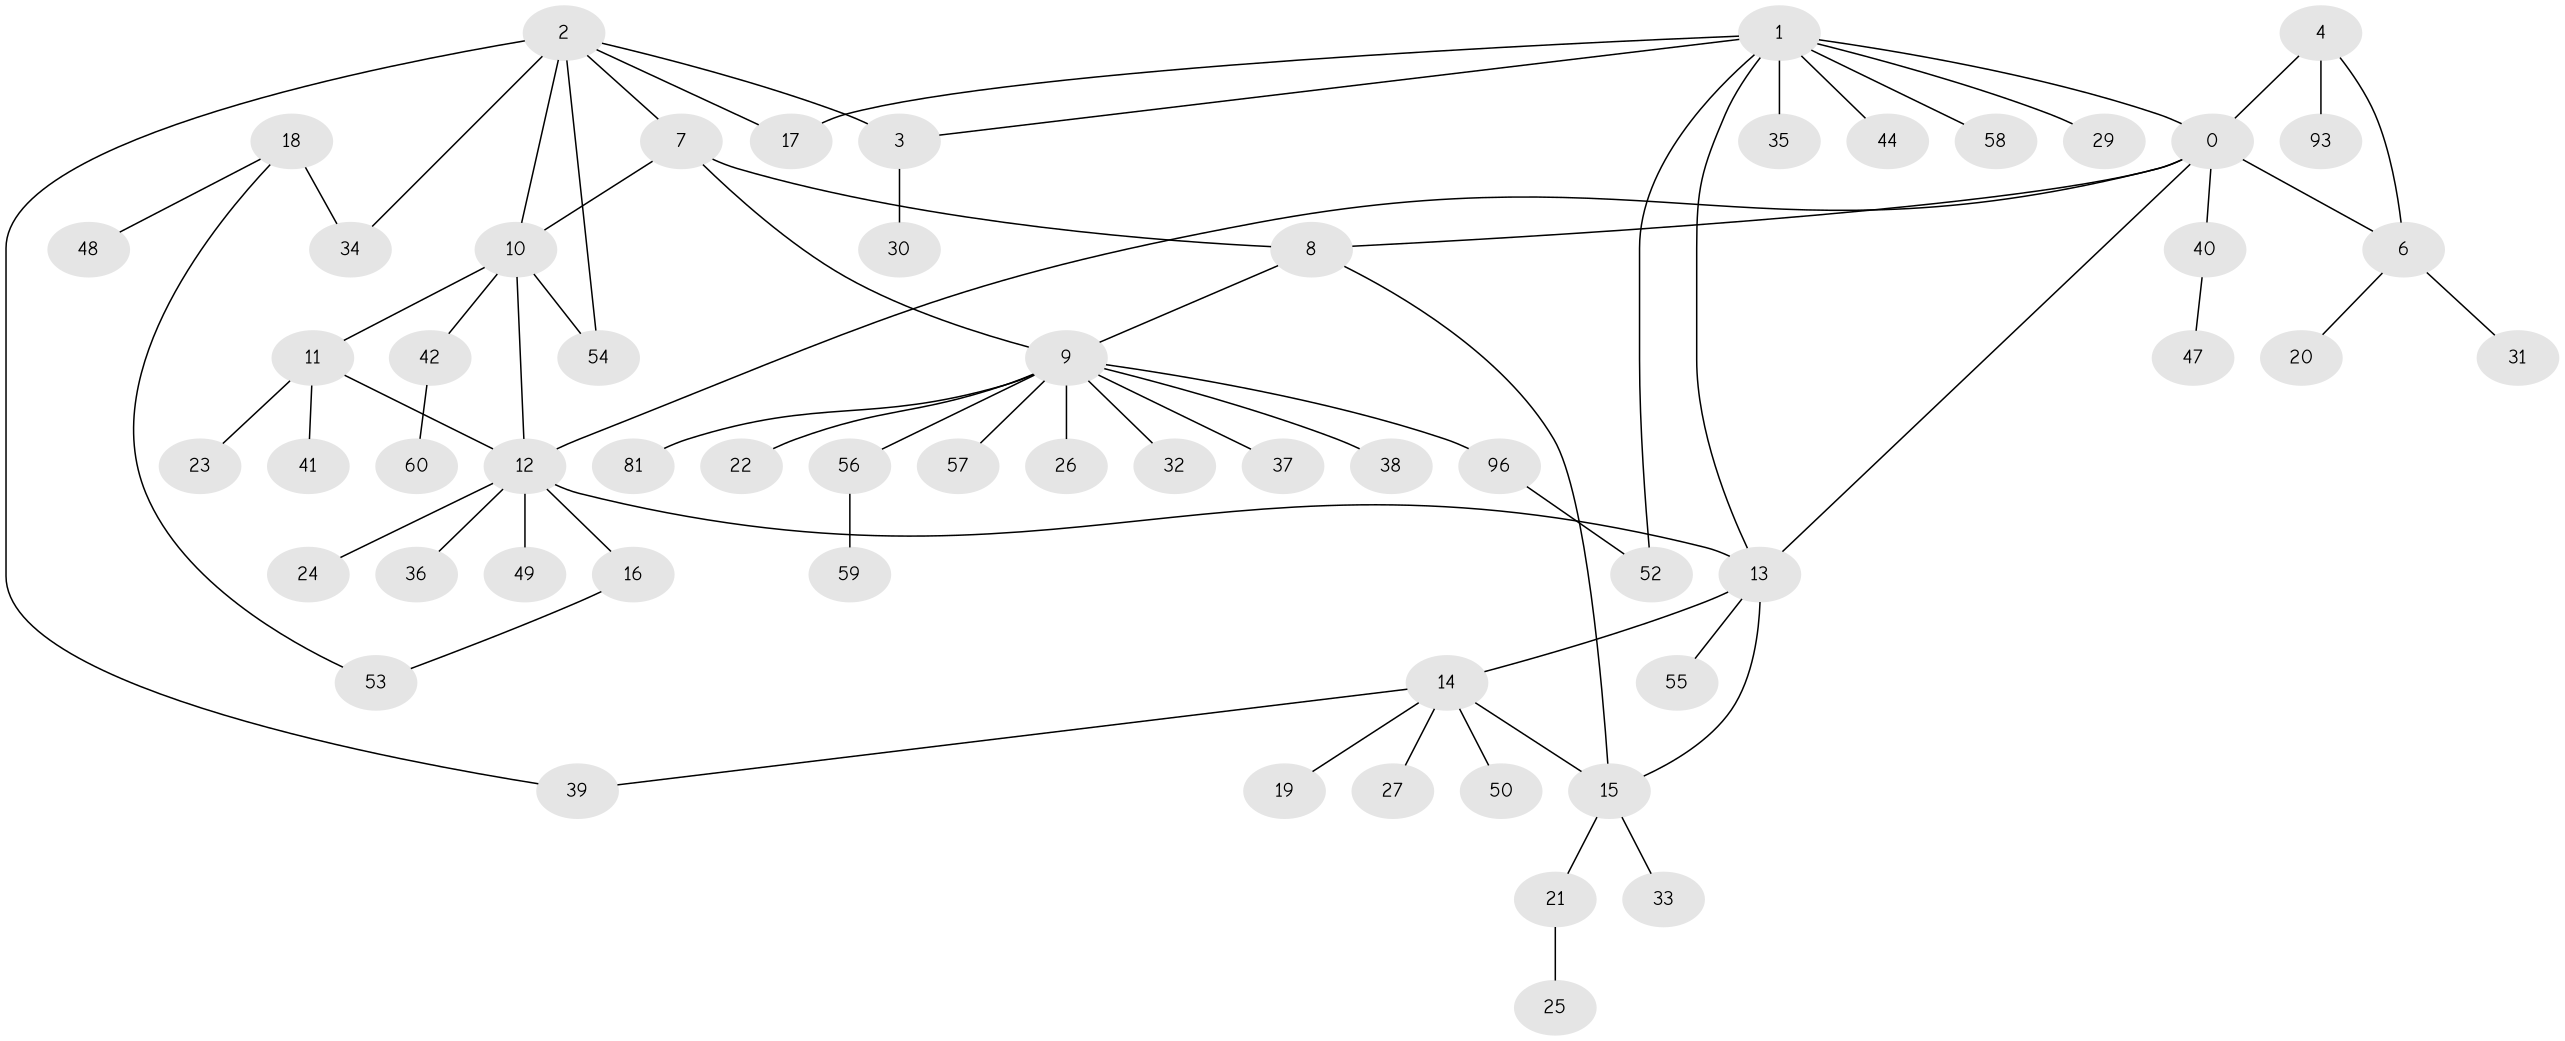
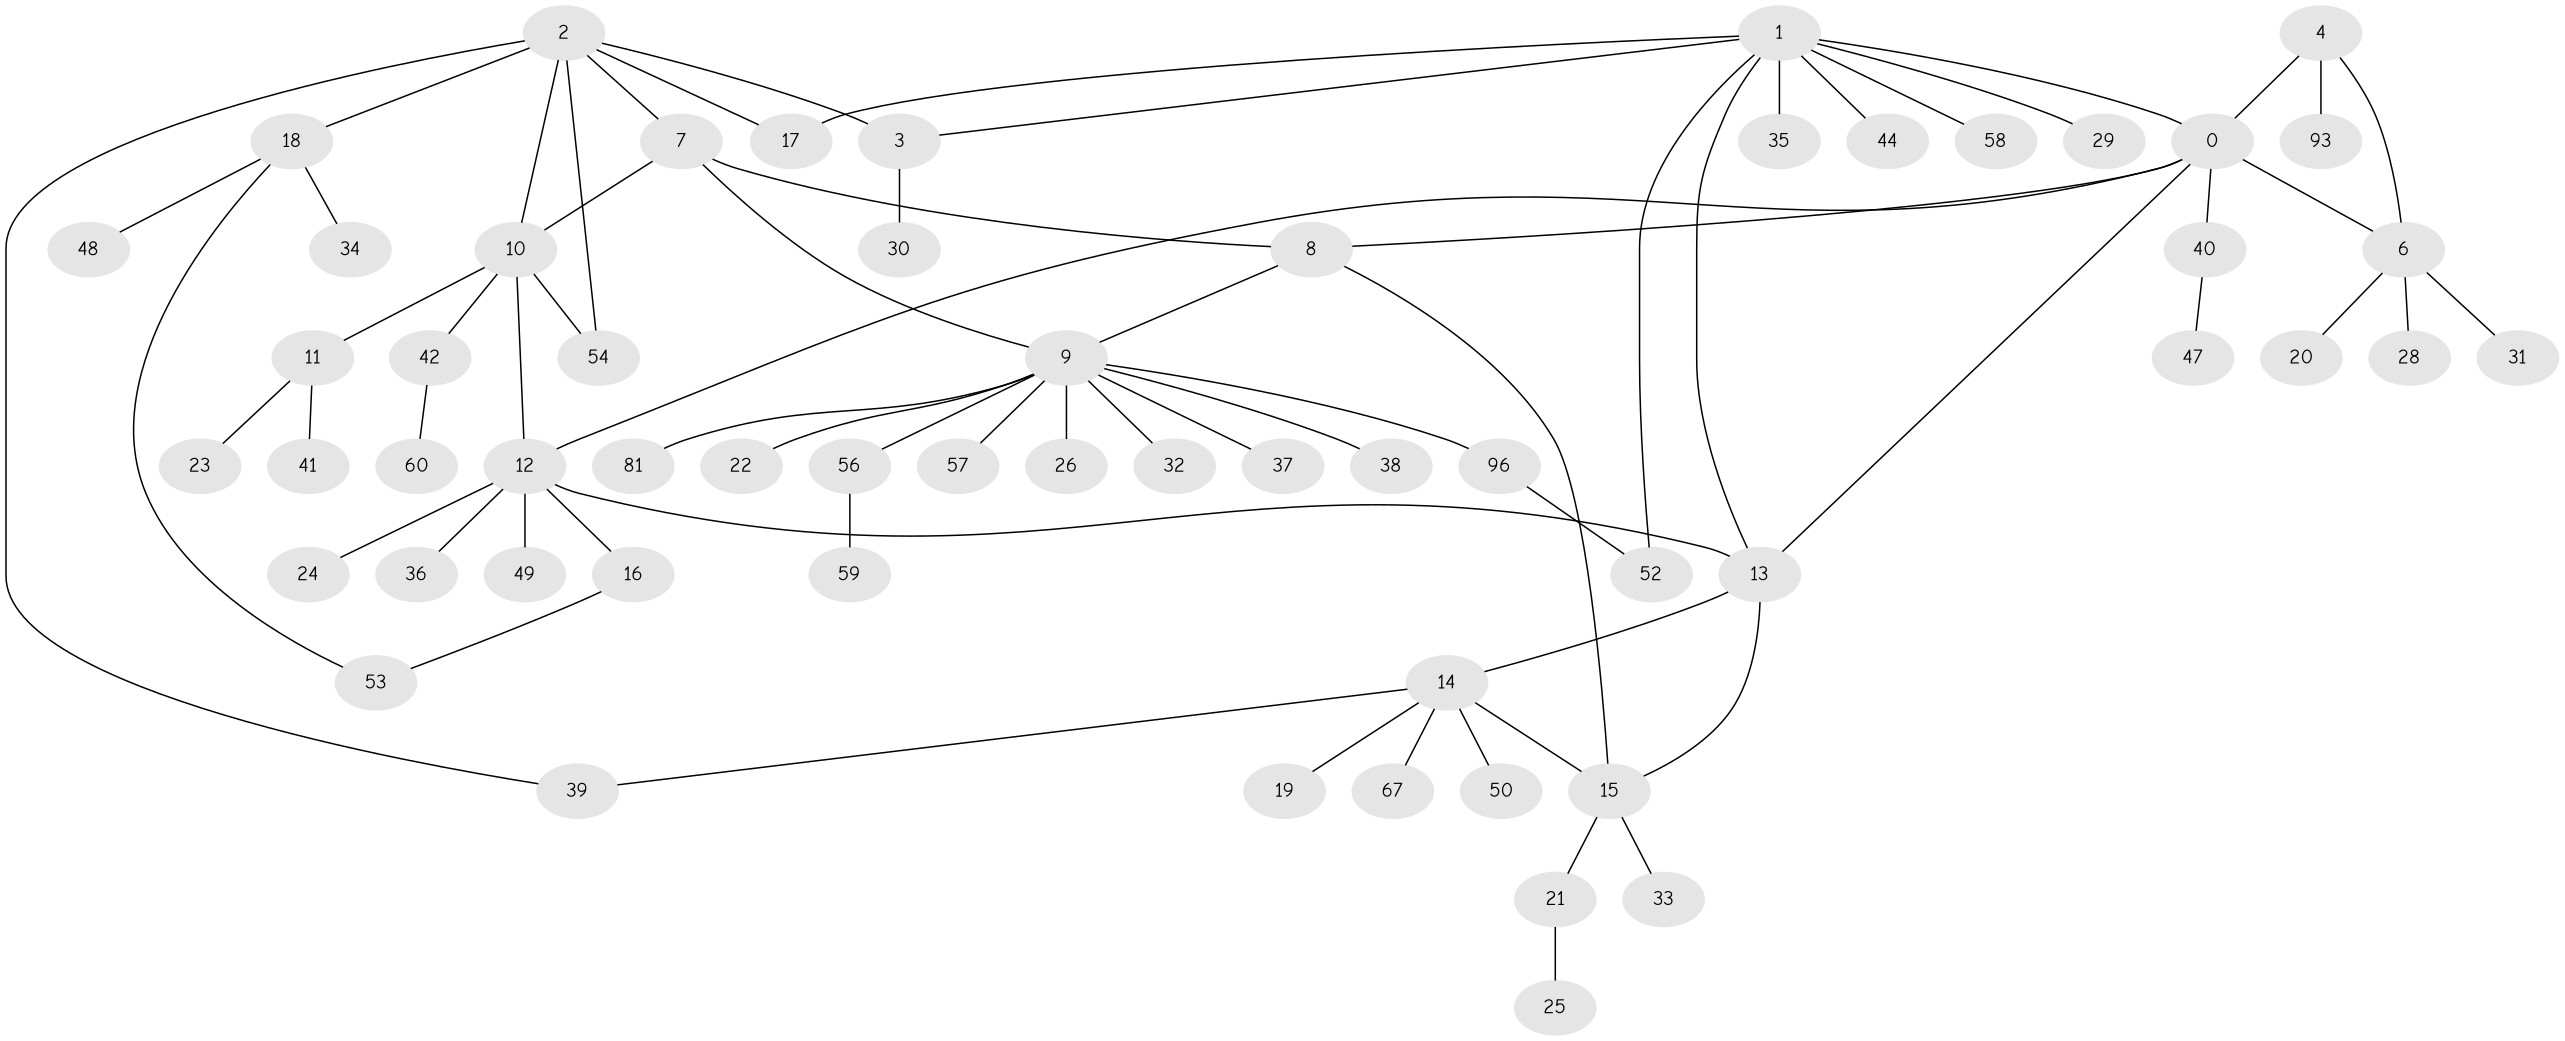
(457, 141) -> (428, 87)
none -> (2410, 358)
(411, 408) -> none
(1677, 683) -> none
(1393, 791) -> (1393, 791)
